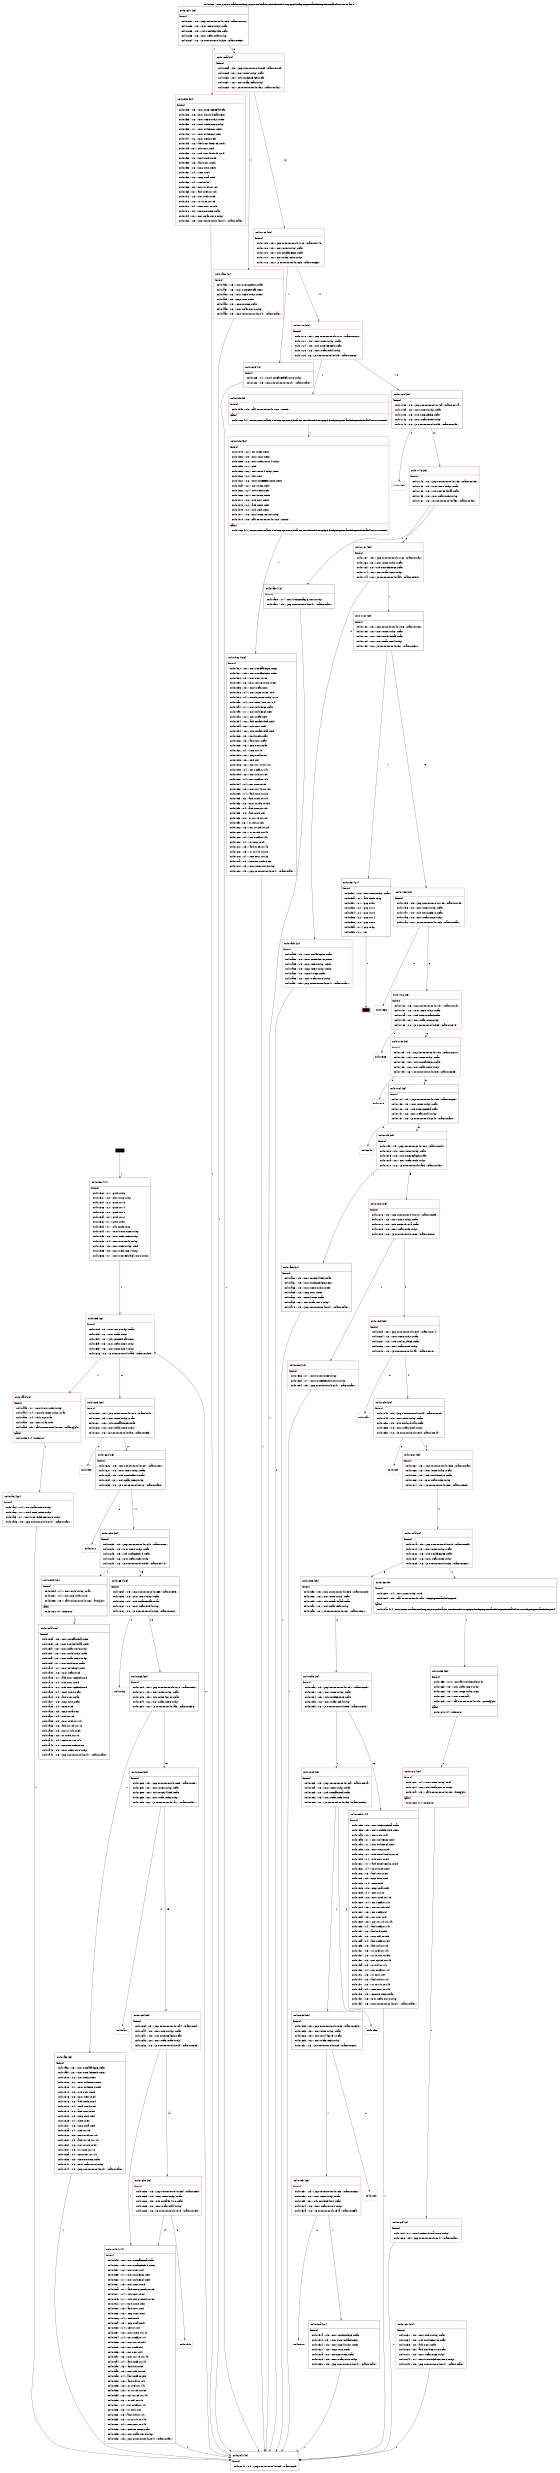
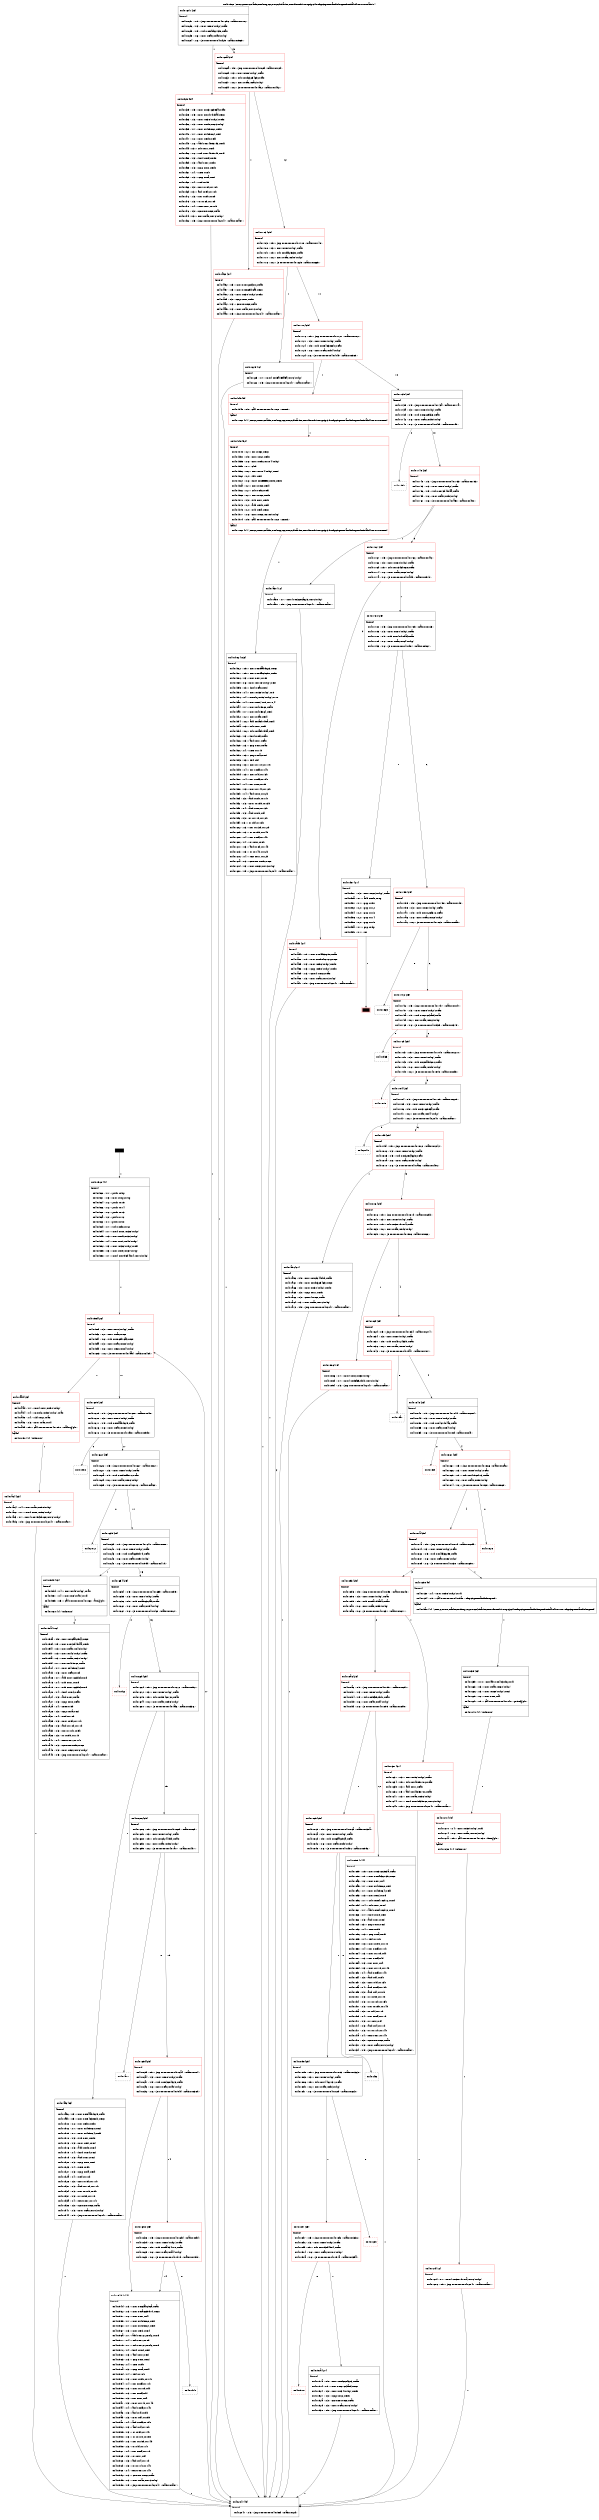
none -> (487, 1549)
none -> (427, 1686)
